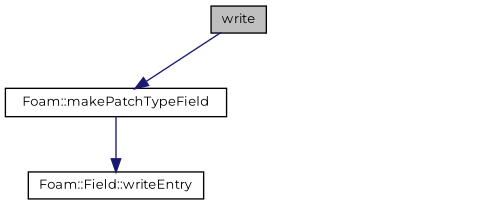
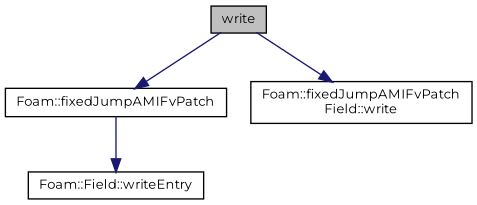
(116, 102) -> (116, 102)
none -> (361, 102)
